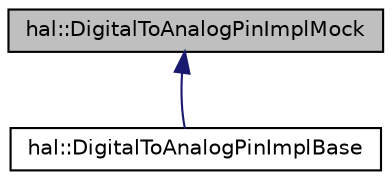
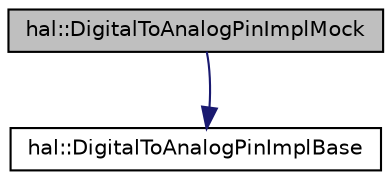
(182, 101) -> (210, 80)
